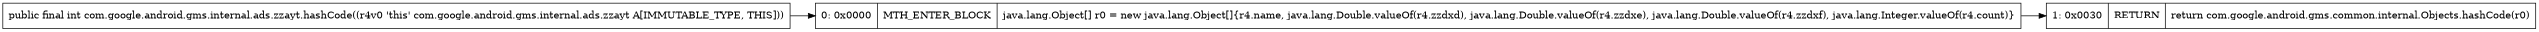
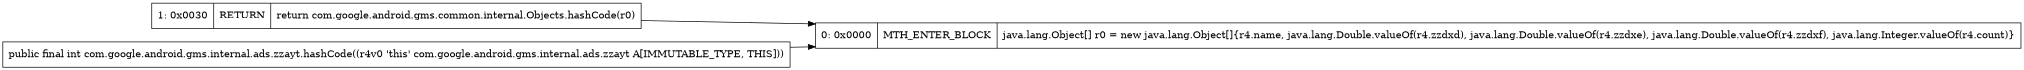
(2030, 16) -> (725, 22)
